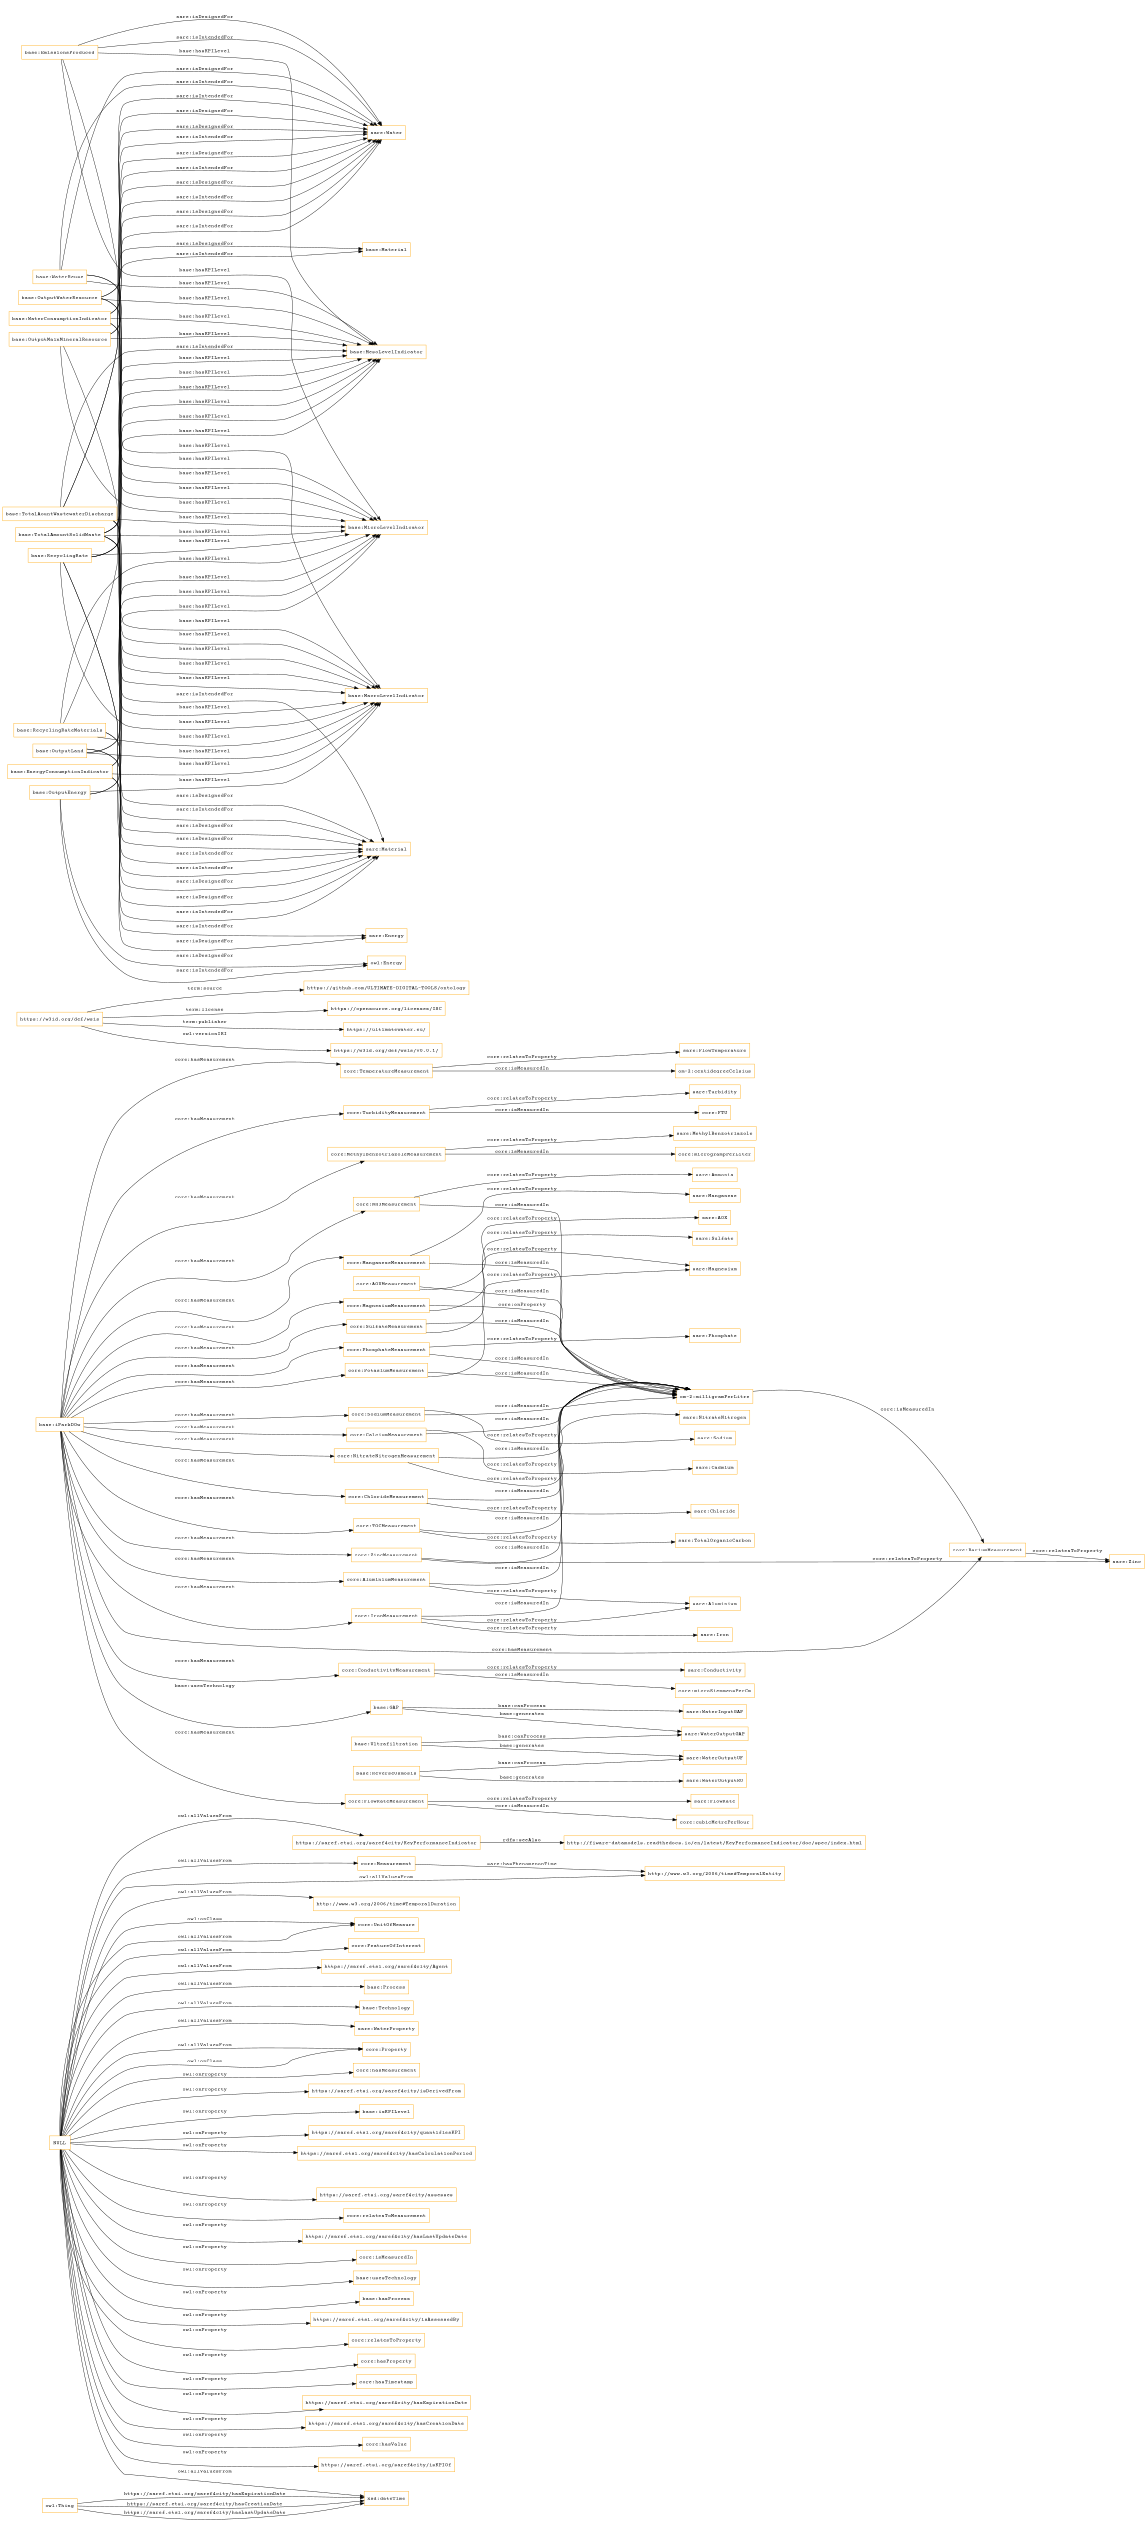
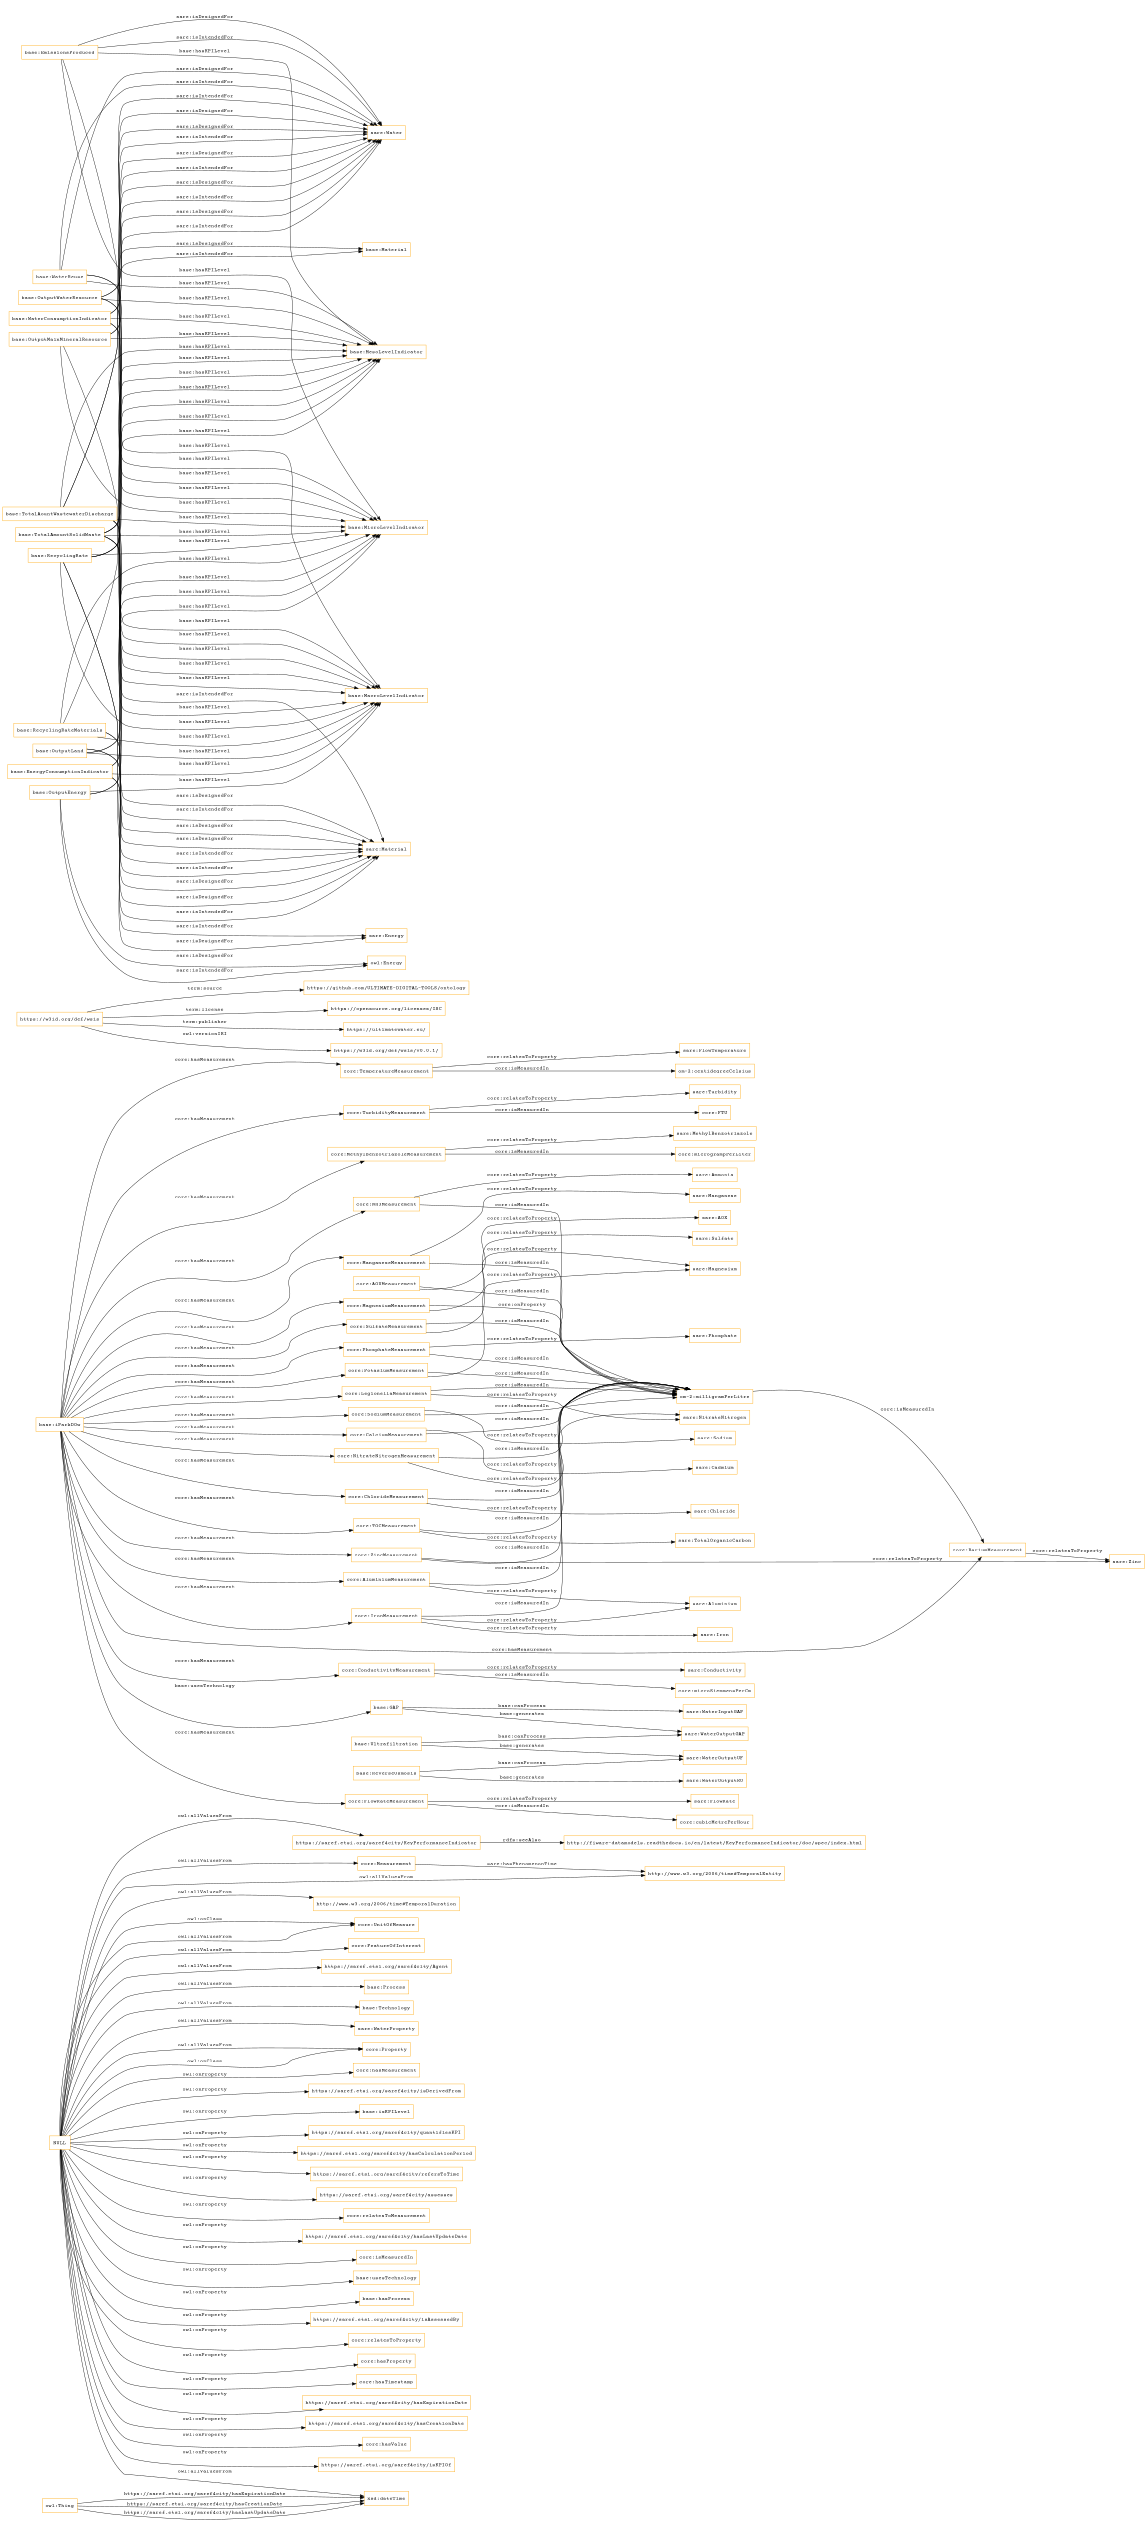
(205, 346) -> (205, 346)
none -> (386, 1393)
none -> (386, 2174)
